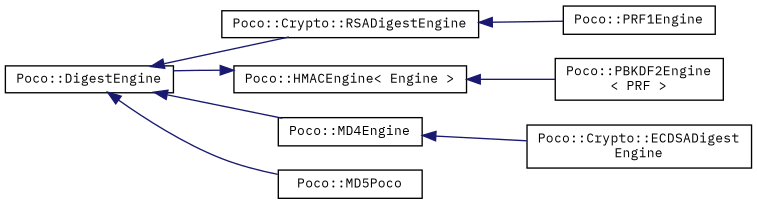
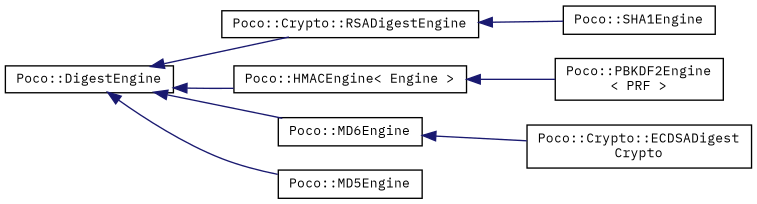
(639, 20) -> (639, 20)
(197, 70) -> (210, 88)
(350, 132) -> (350, 132)
(639, 147) -> (639, 147)
(350, 184) -> (350, 184)
